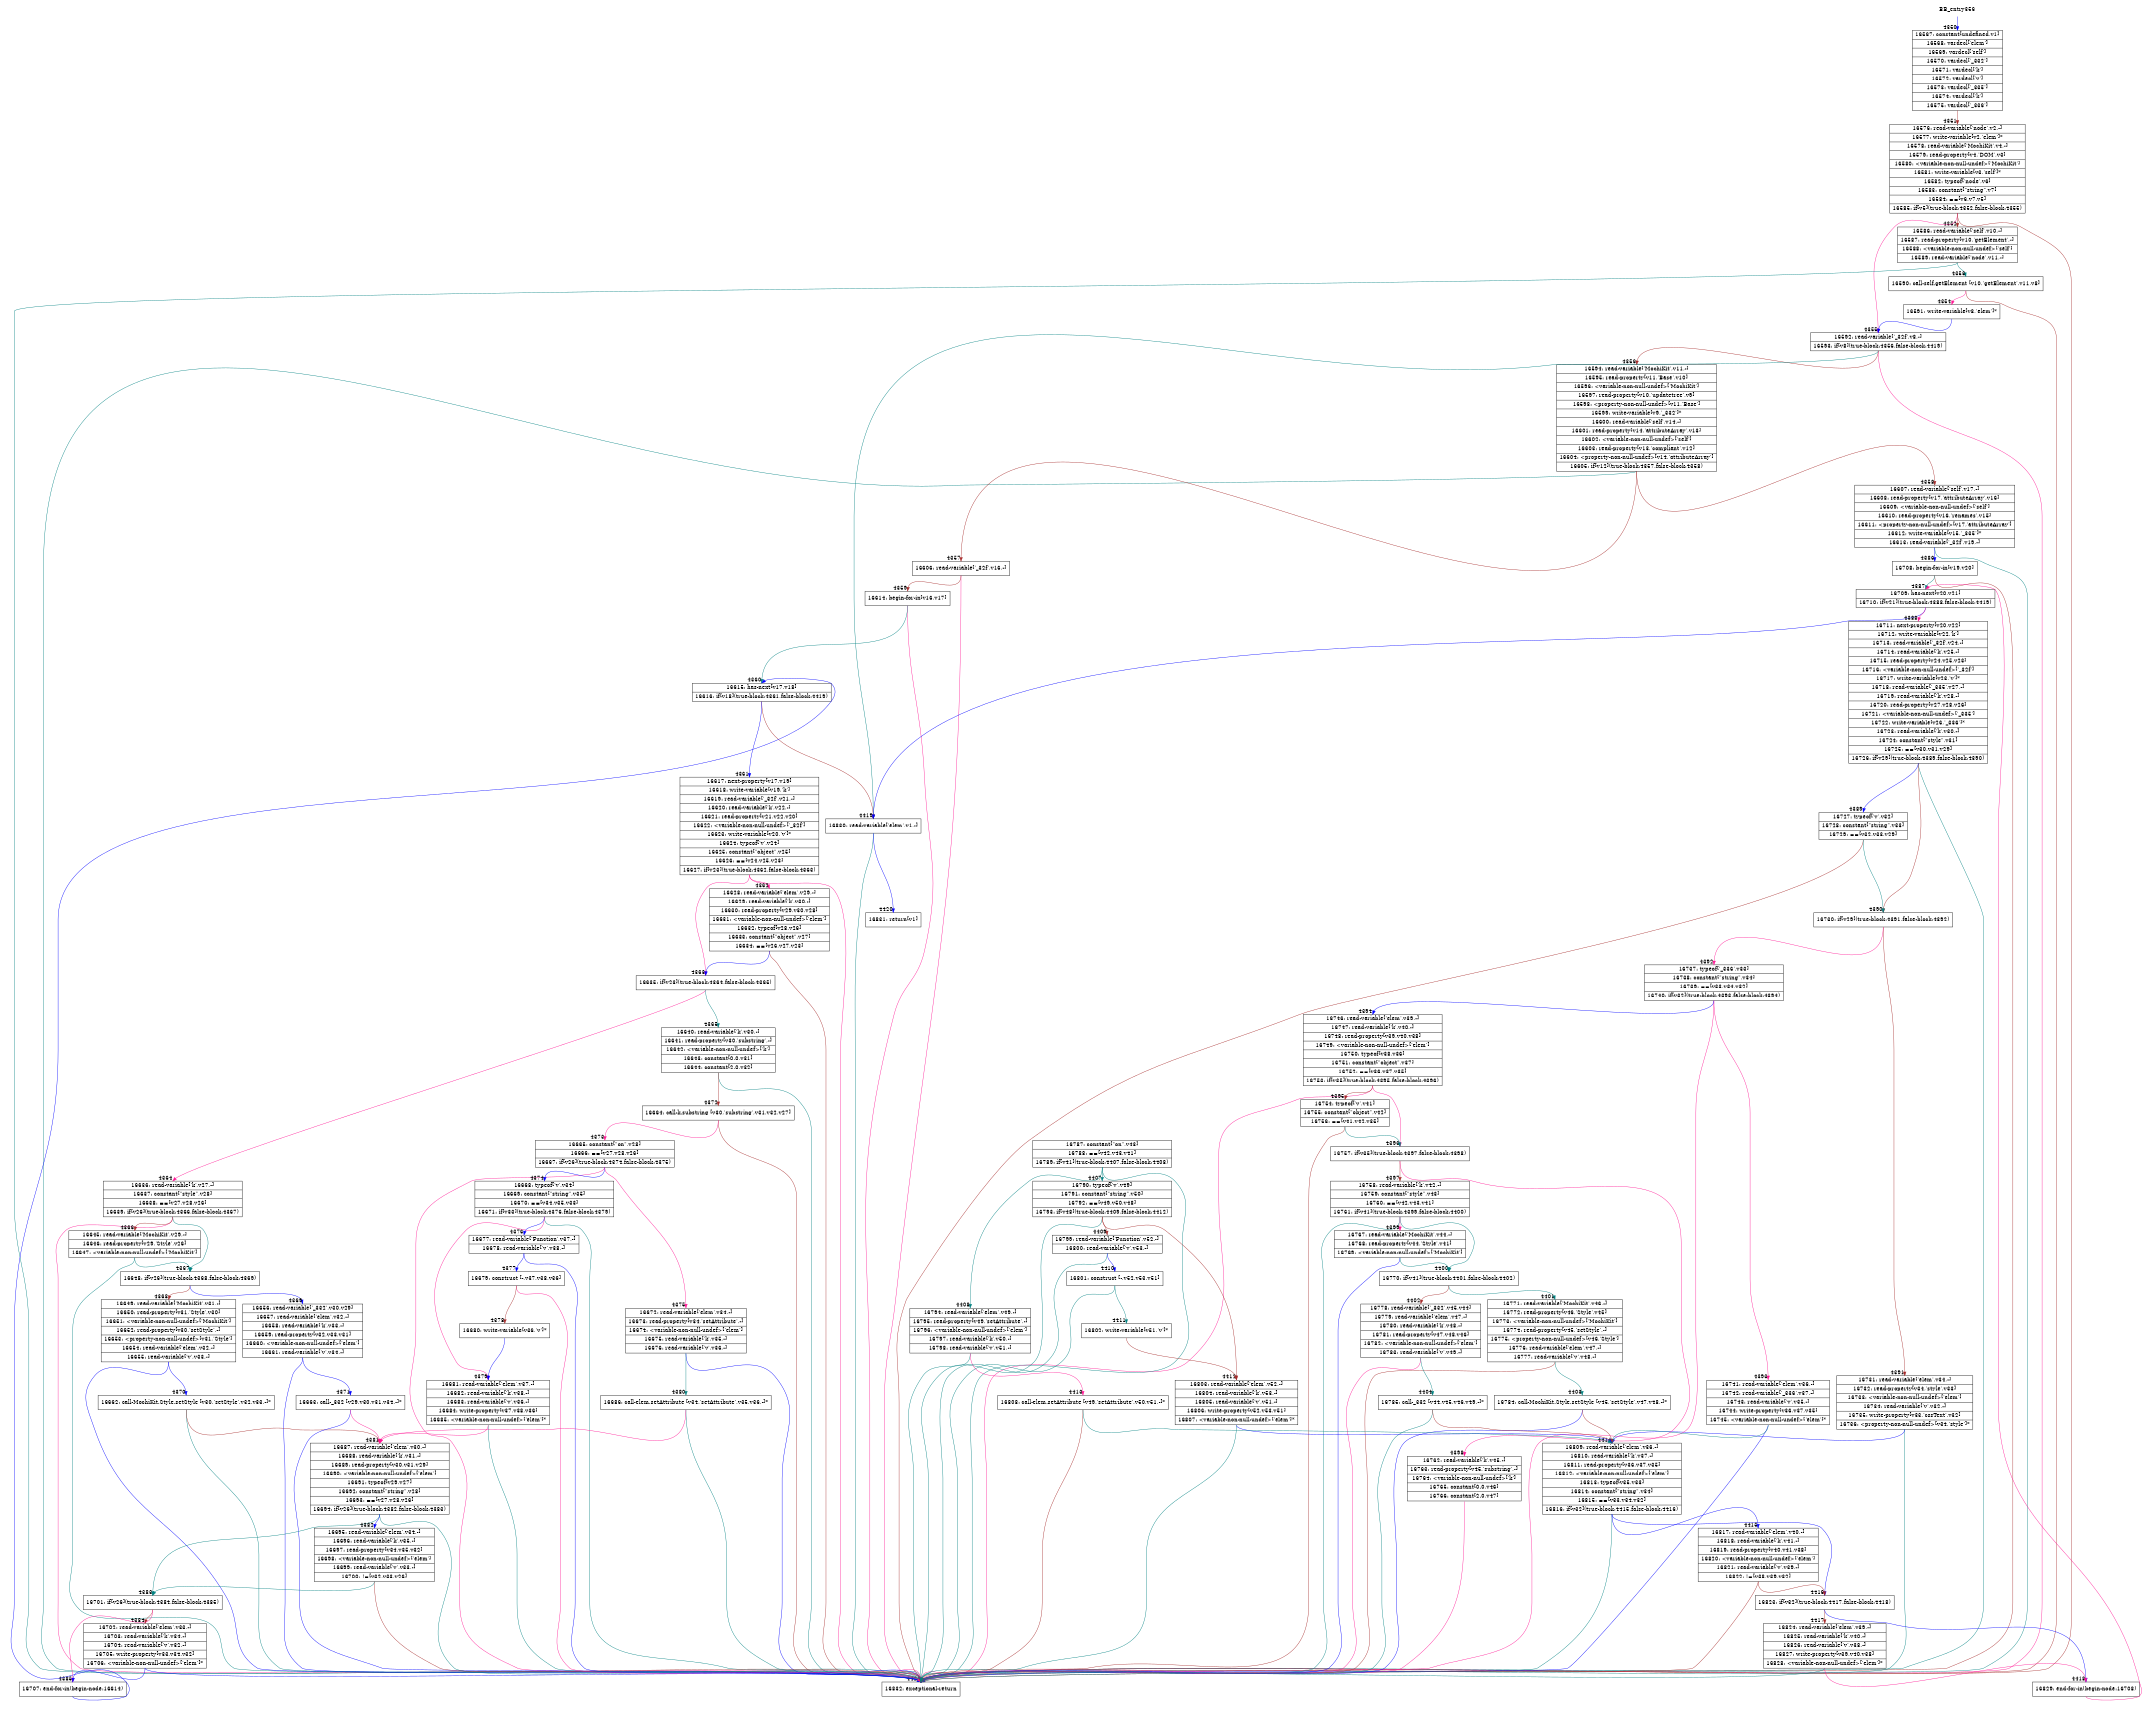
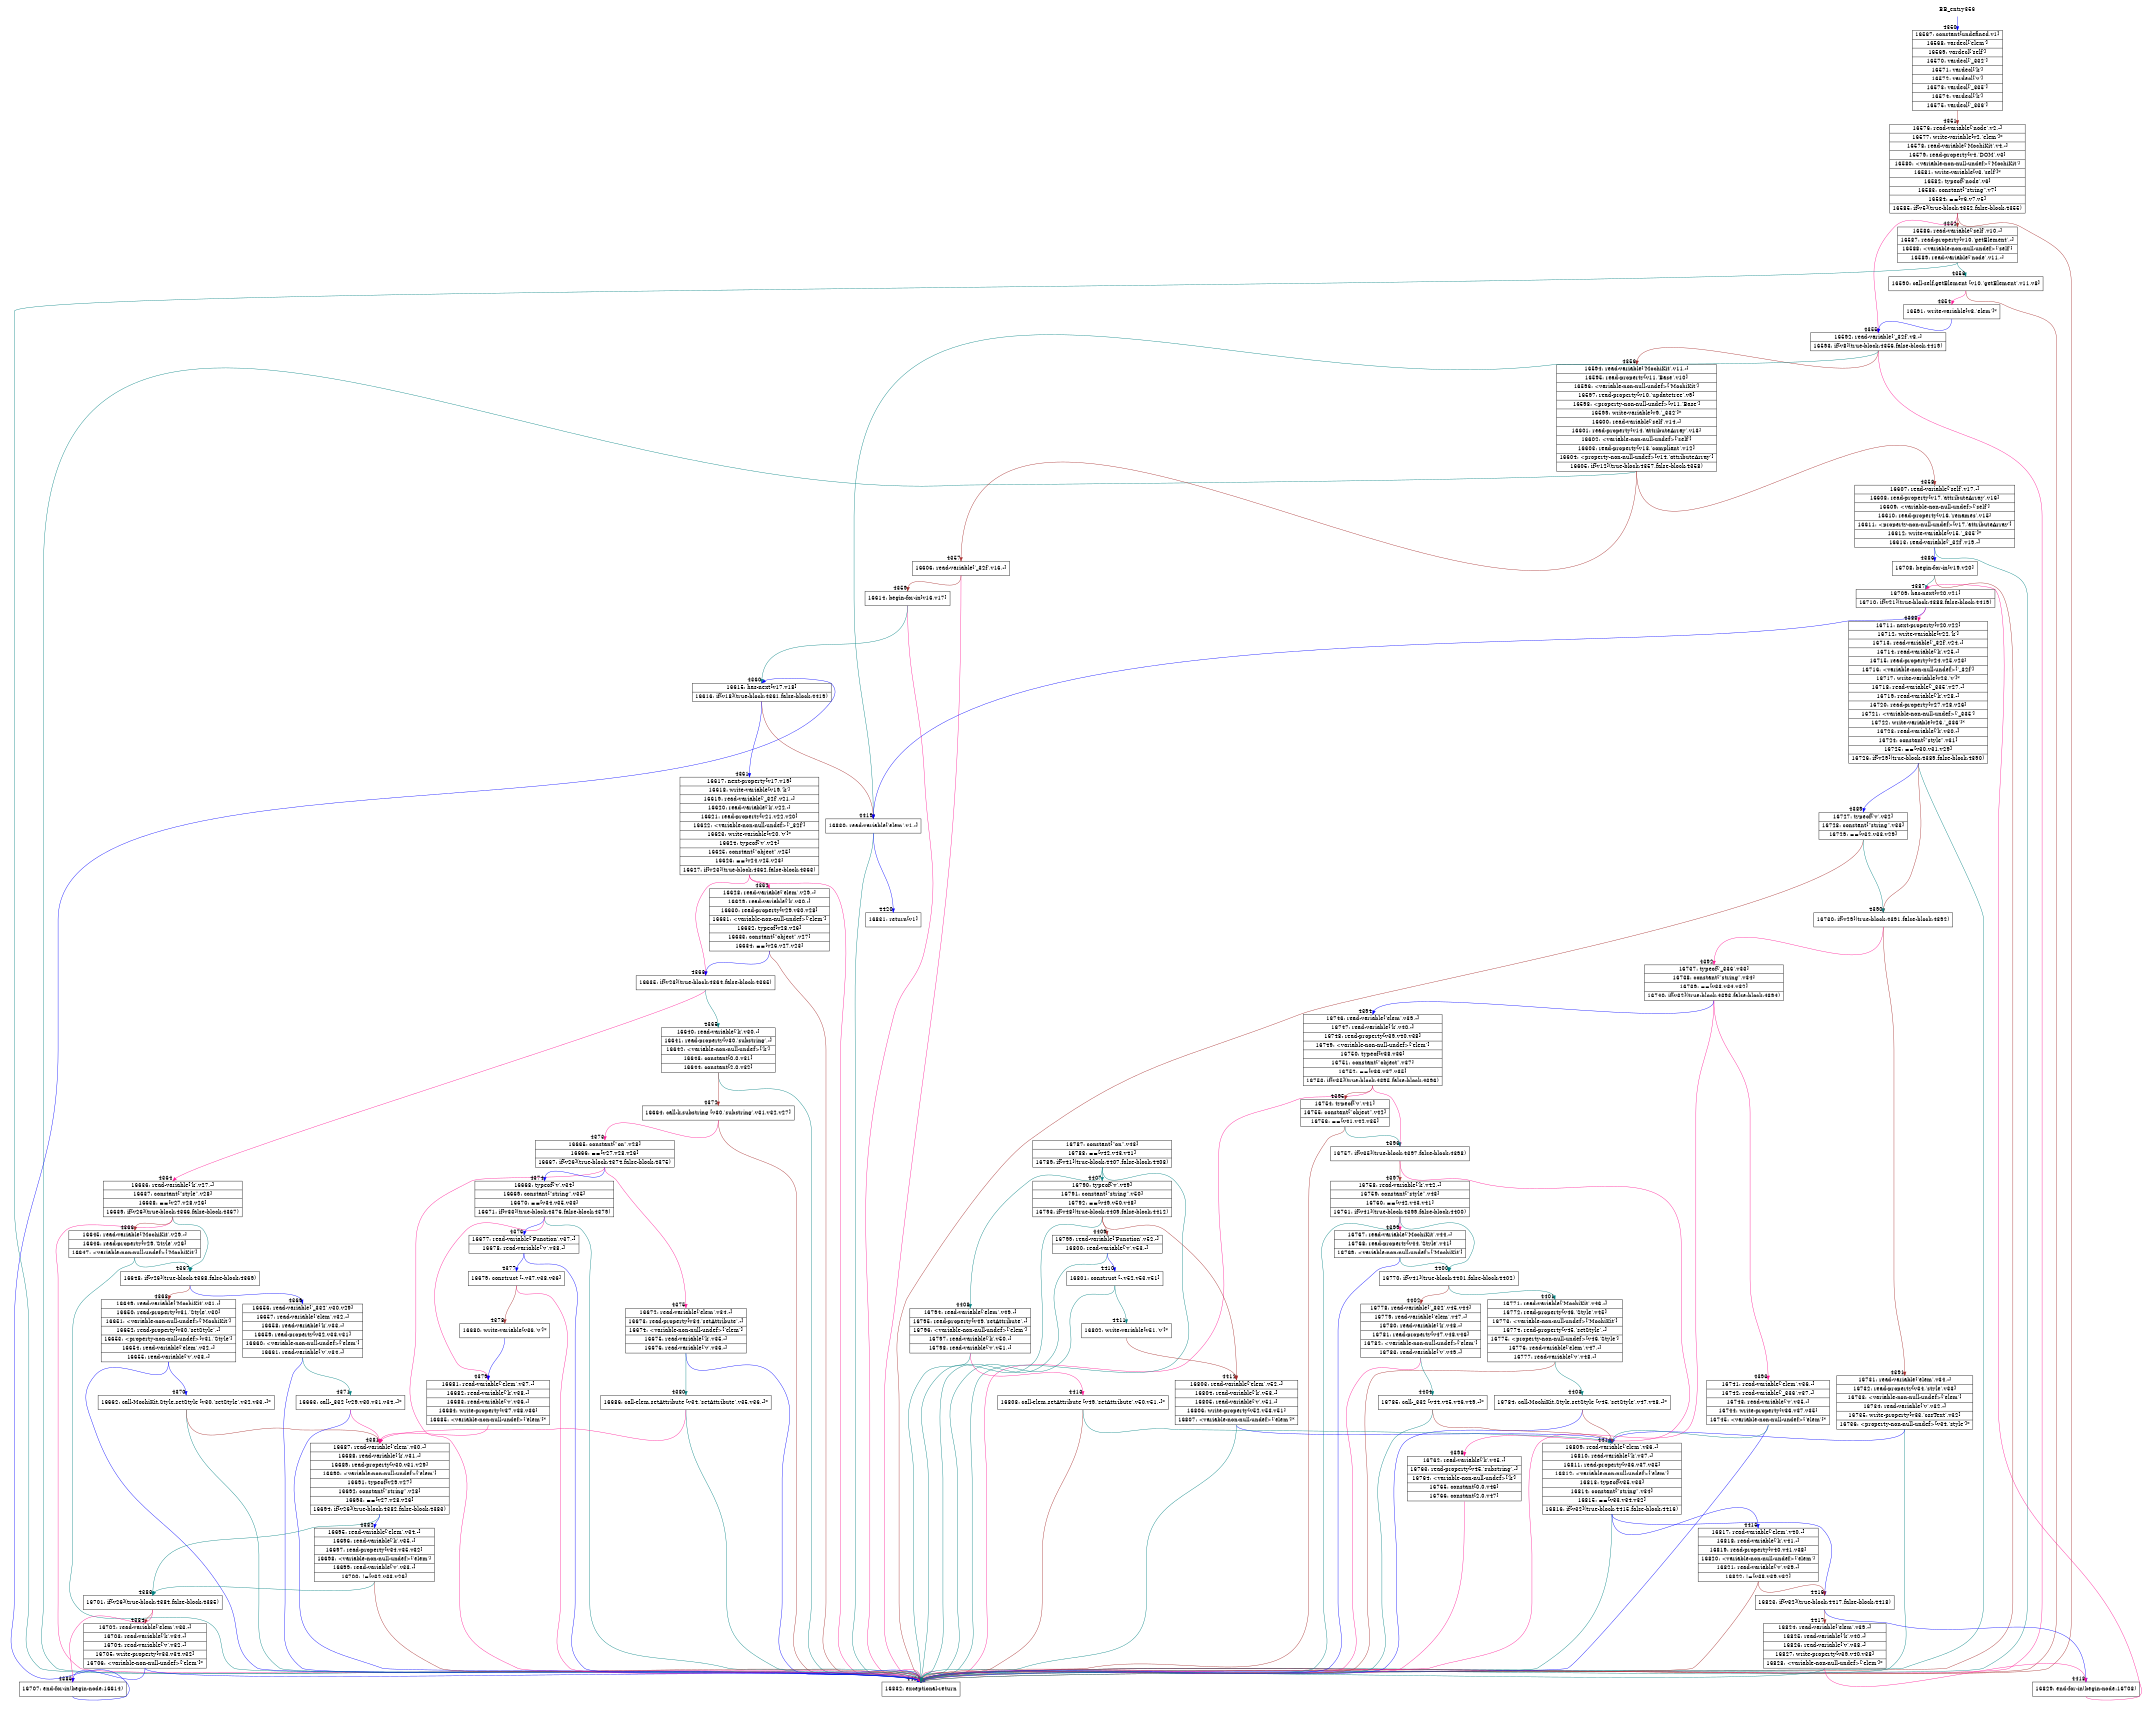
(325, 1376) -> (325, 1376)
(447, 1659) -> none
(545, 1662) -> none
